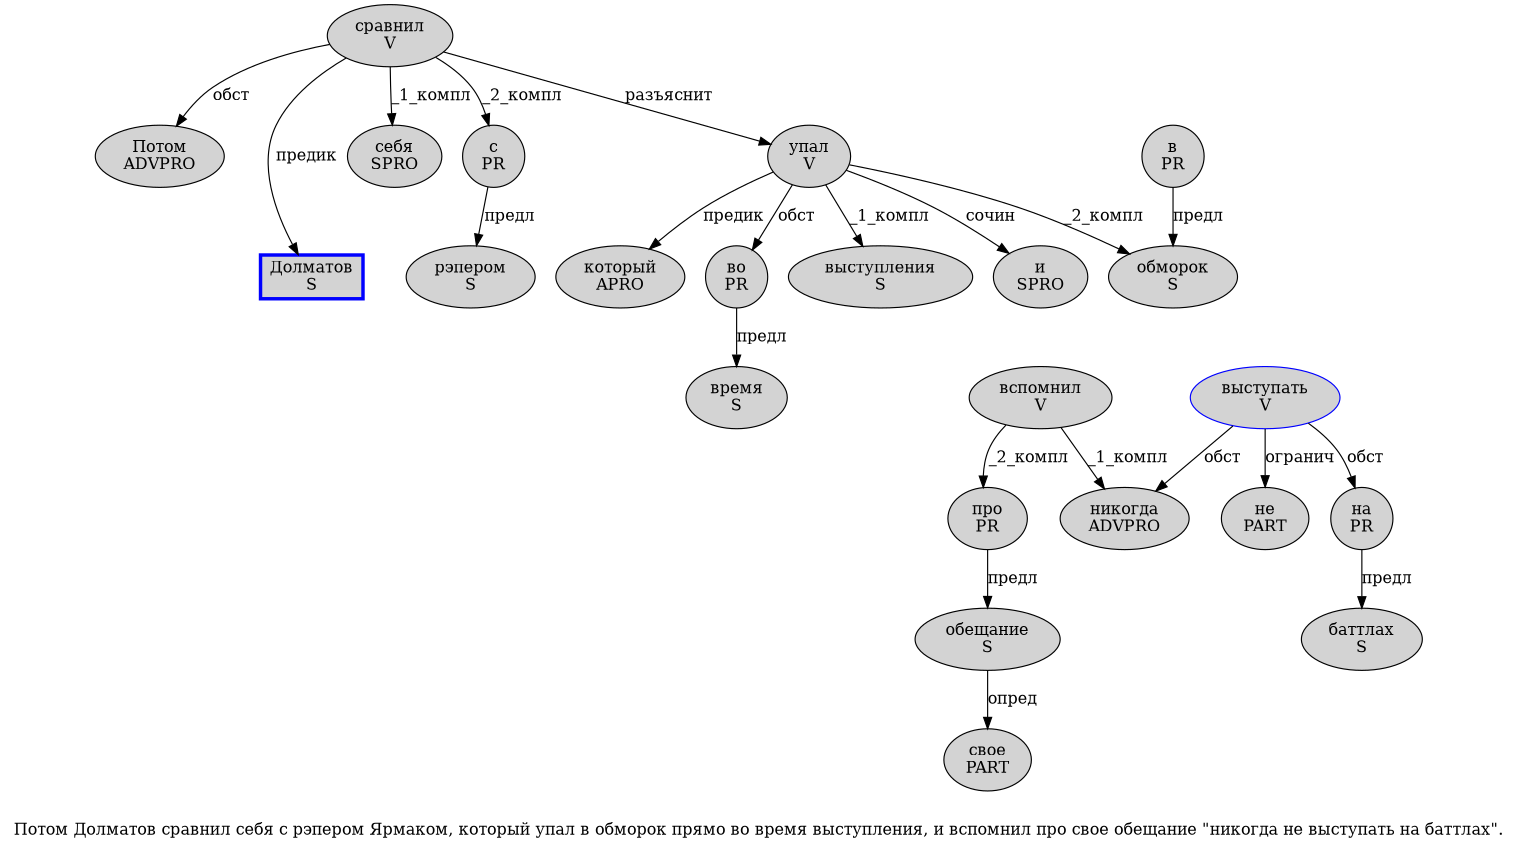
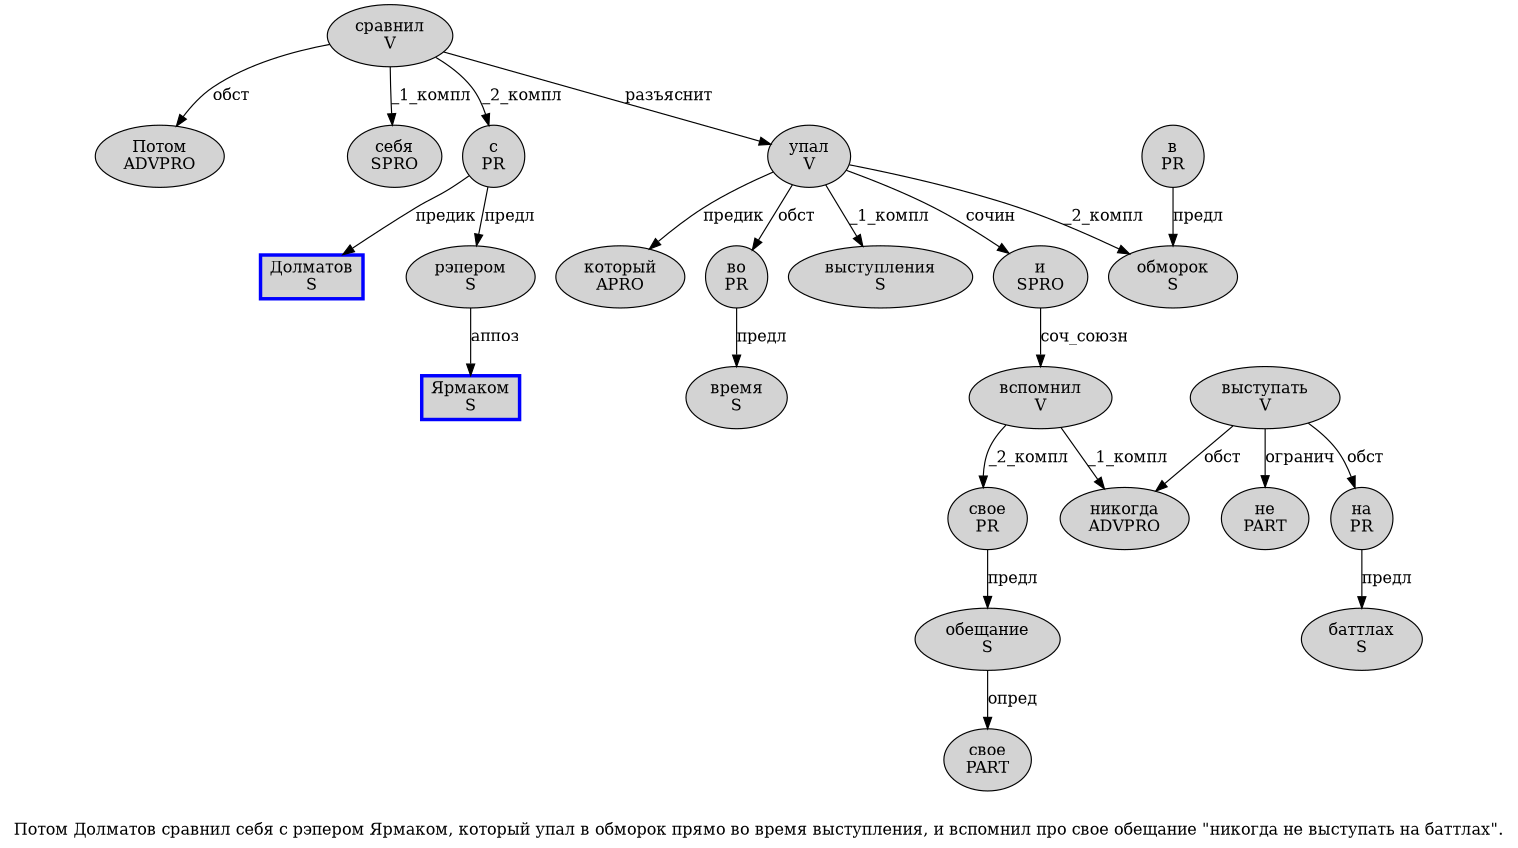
(272, 138) -> (410, 211)
none -> (1041, 331)
none -> (471, 398)
(1265, 398) -> (1265, 398)
(988, 519) -> (988, 519)
